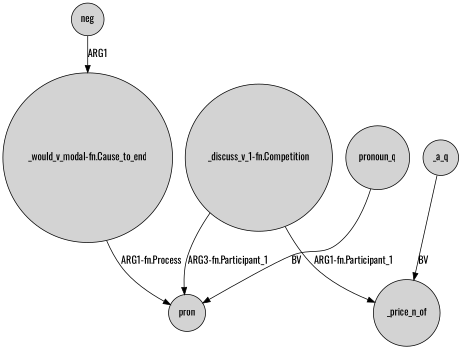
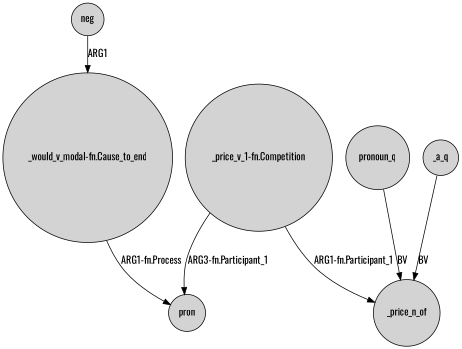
(259, 158) -> (259, 158)
(296, 254) -> (391, 231)
